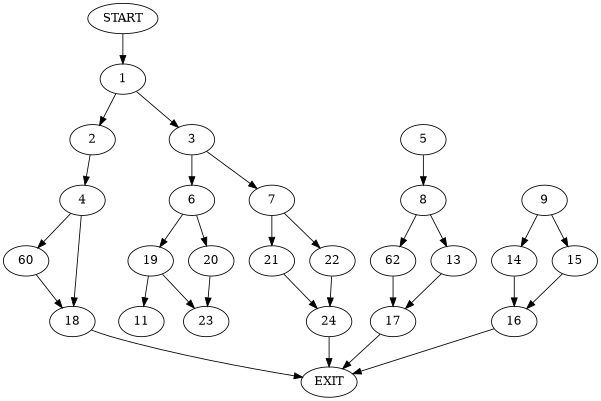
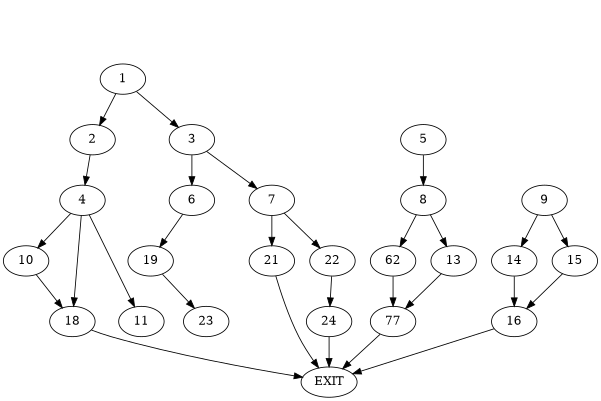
(123, 19) -> none
(26, 261) -> (26, 261)
(211, 261) -> none
(147, 287) -> (110, 257)
(298, 288) -> (291, 320)
(393, 322) -> (393, 322)
